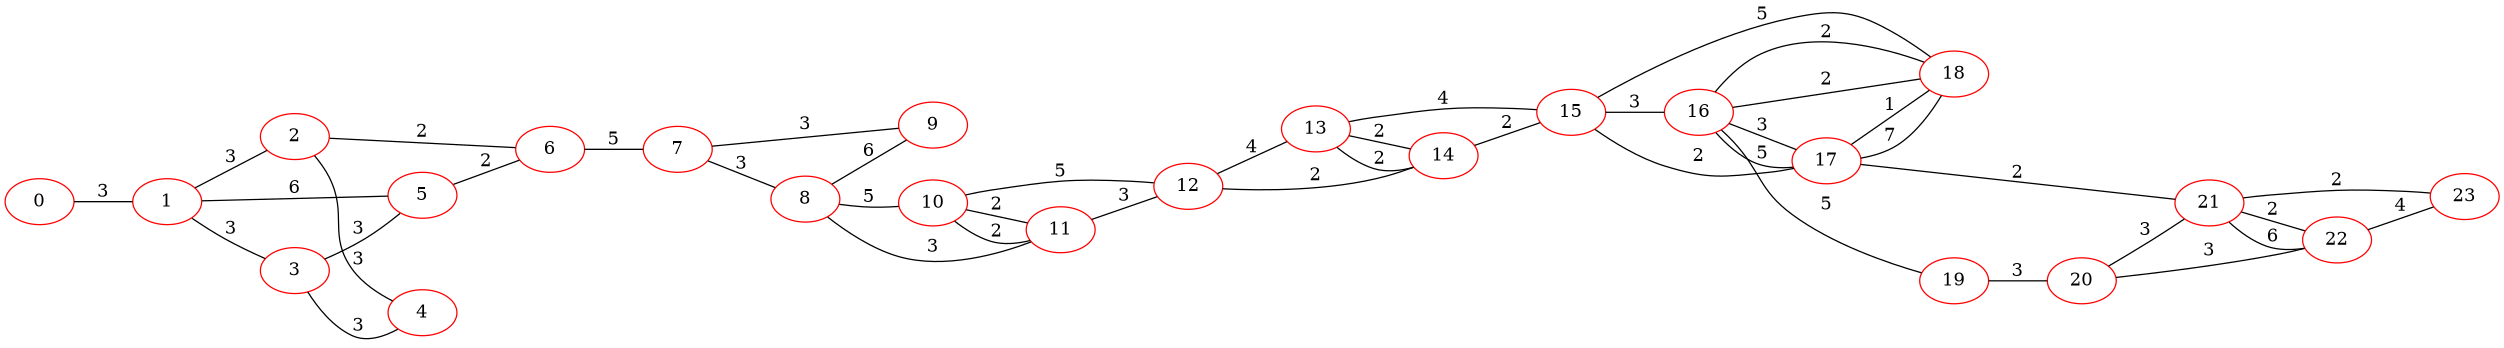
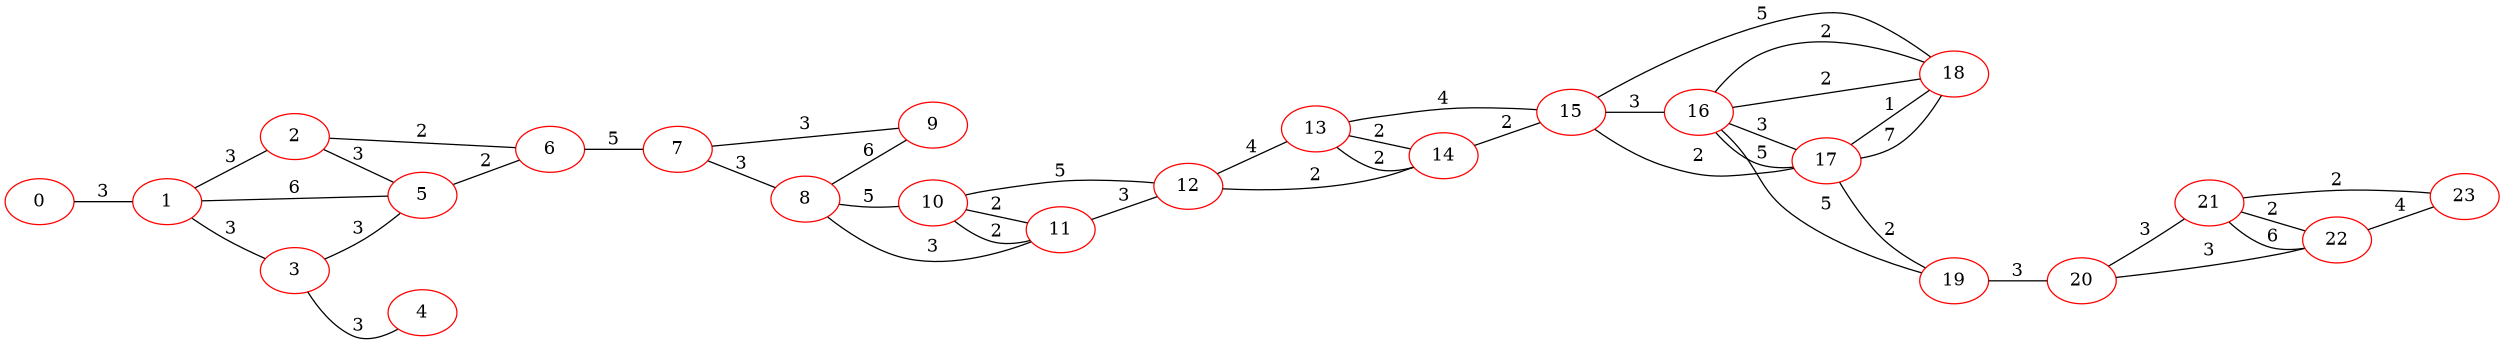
(2018, 182) -> (1876, 232)
(339, 237) -> (359, 166)
